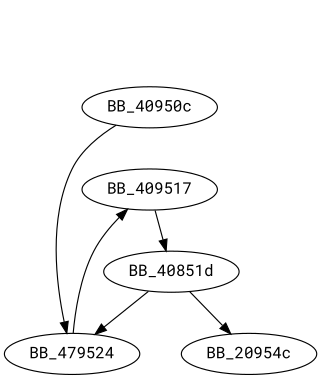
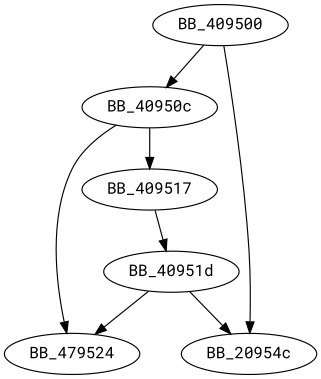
none -> (221, 25)
(86, 271) -> (150, 143)
(171, 272) -> (171, 272)
